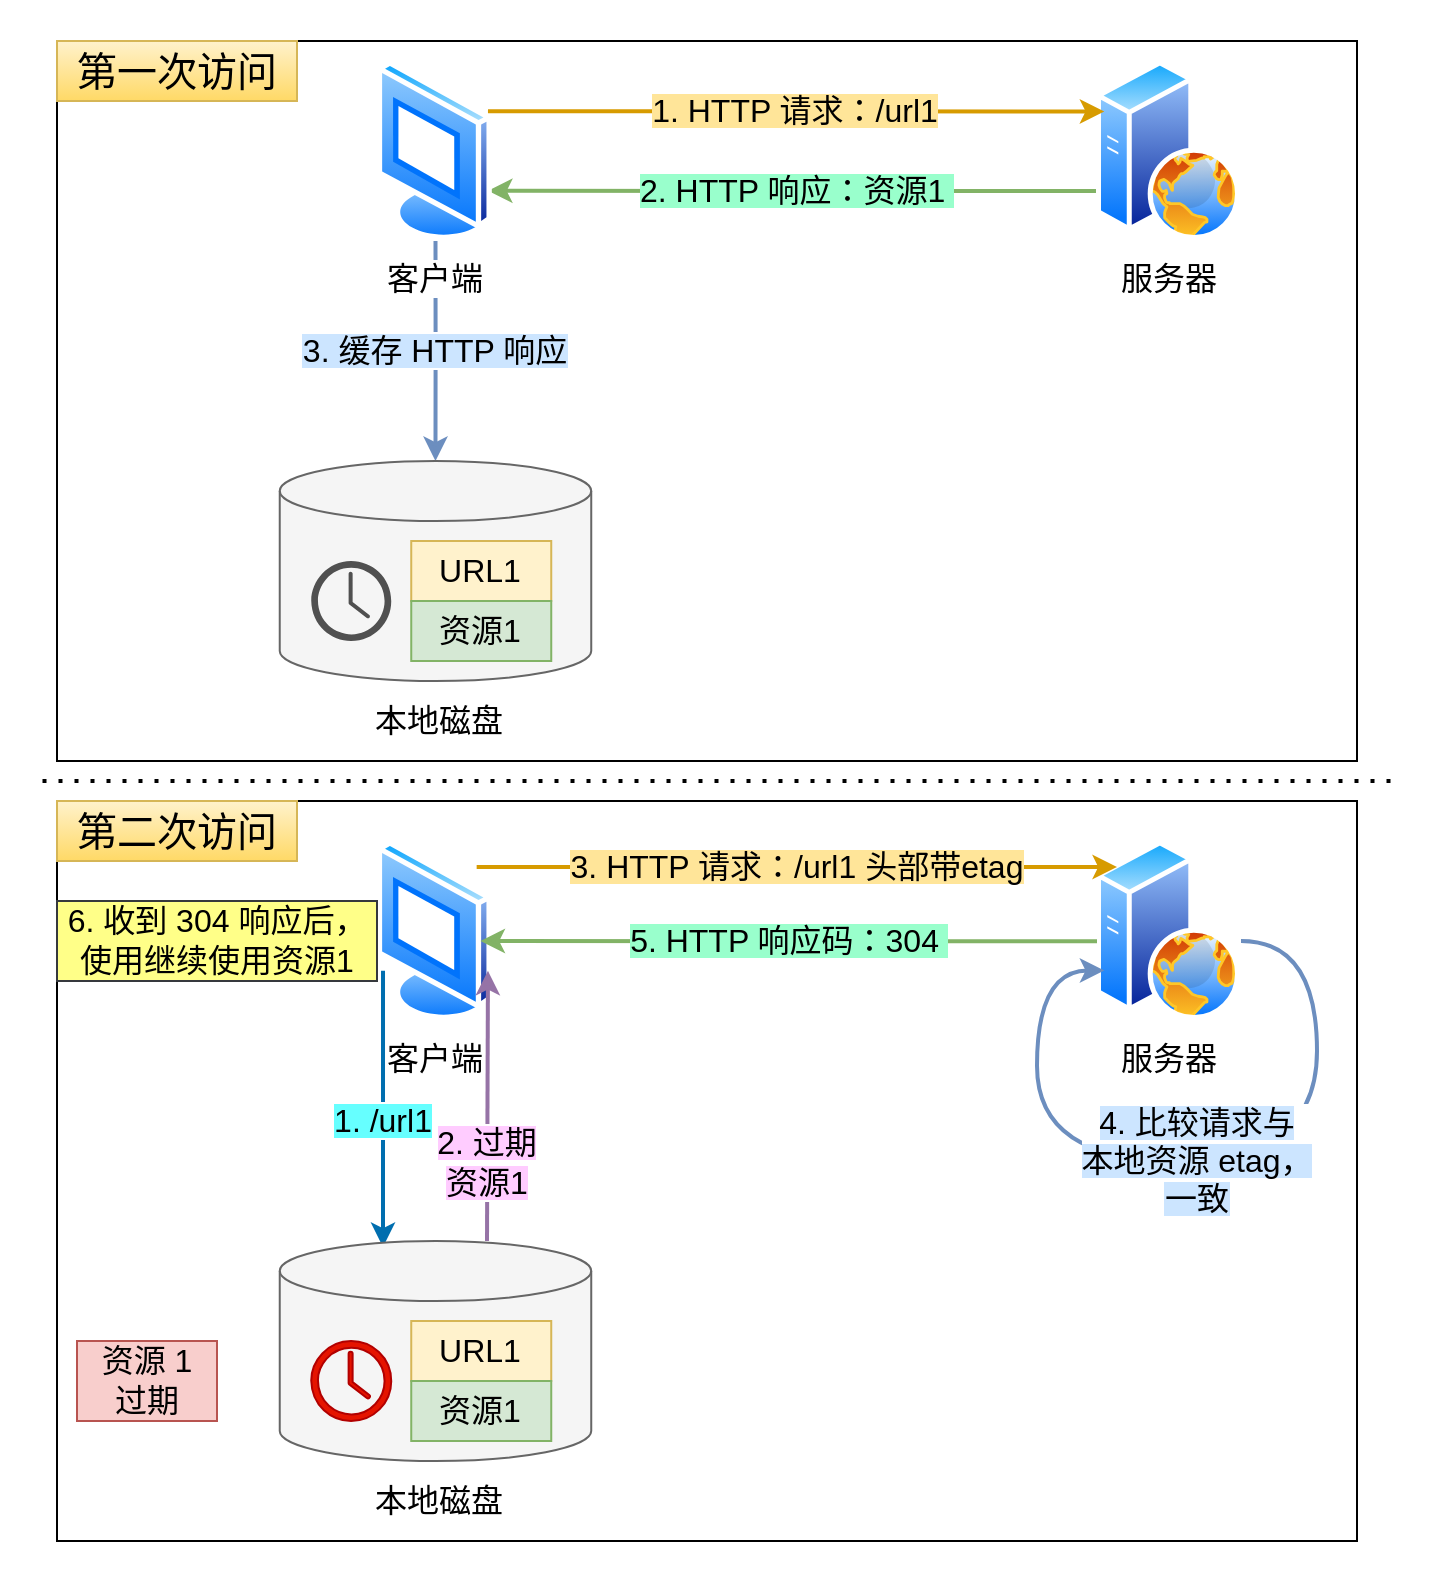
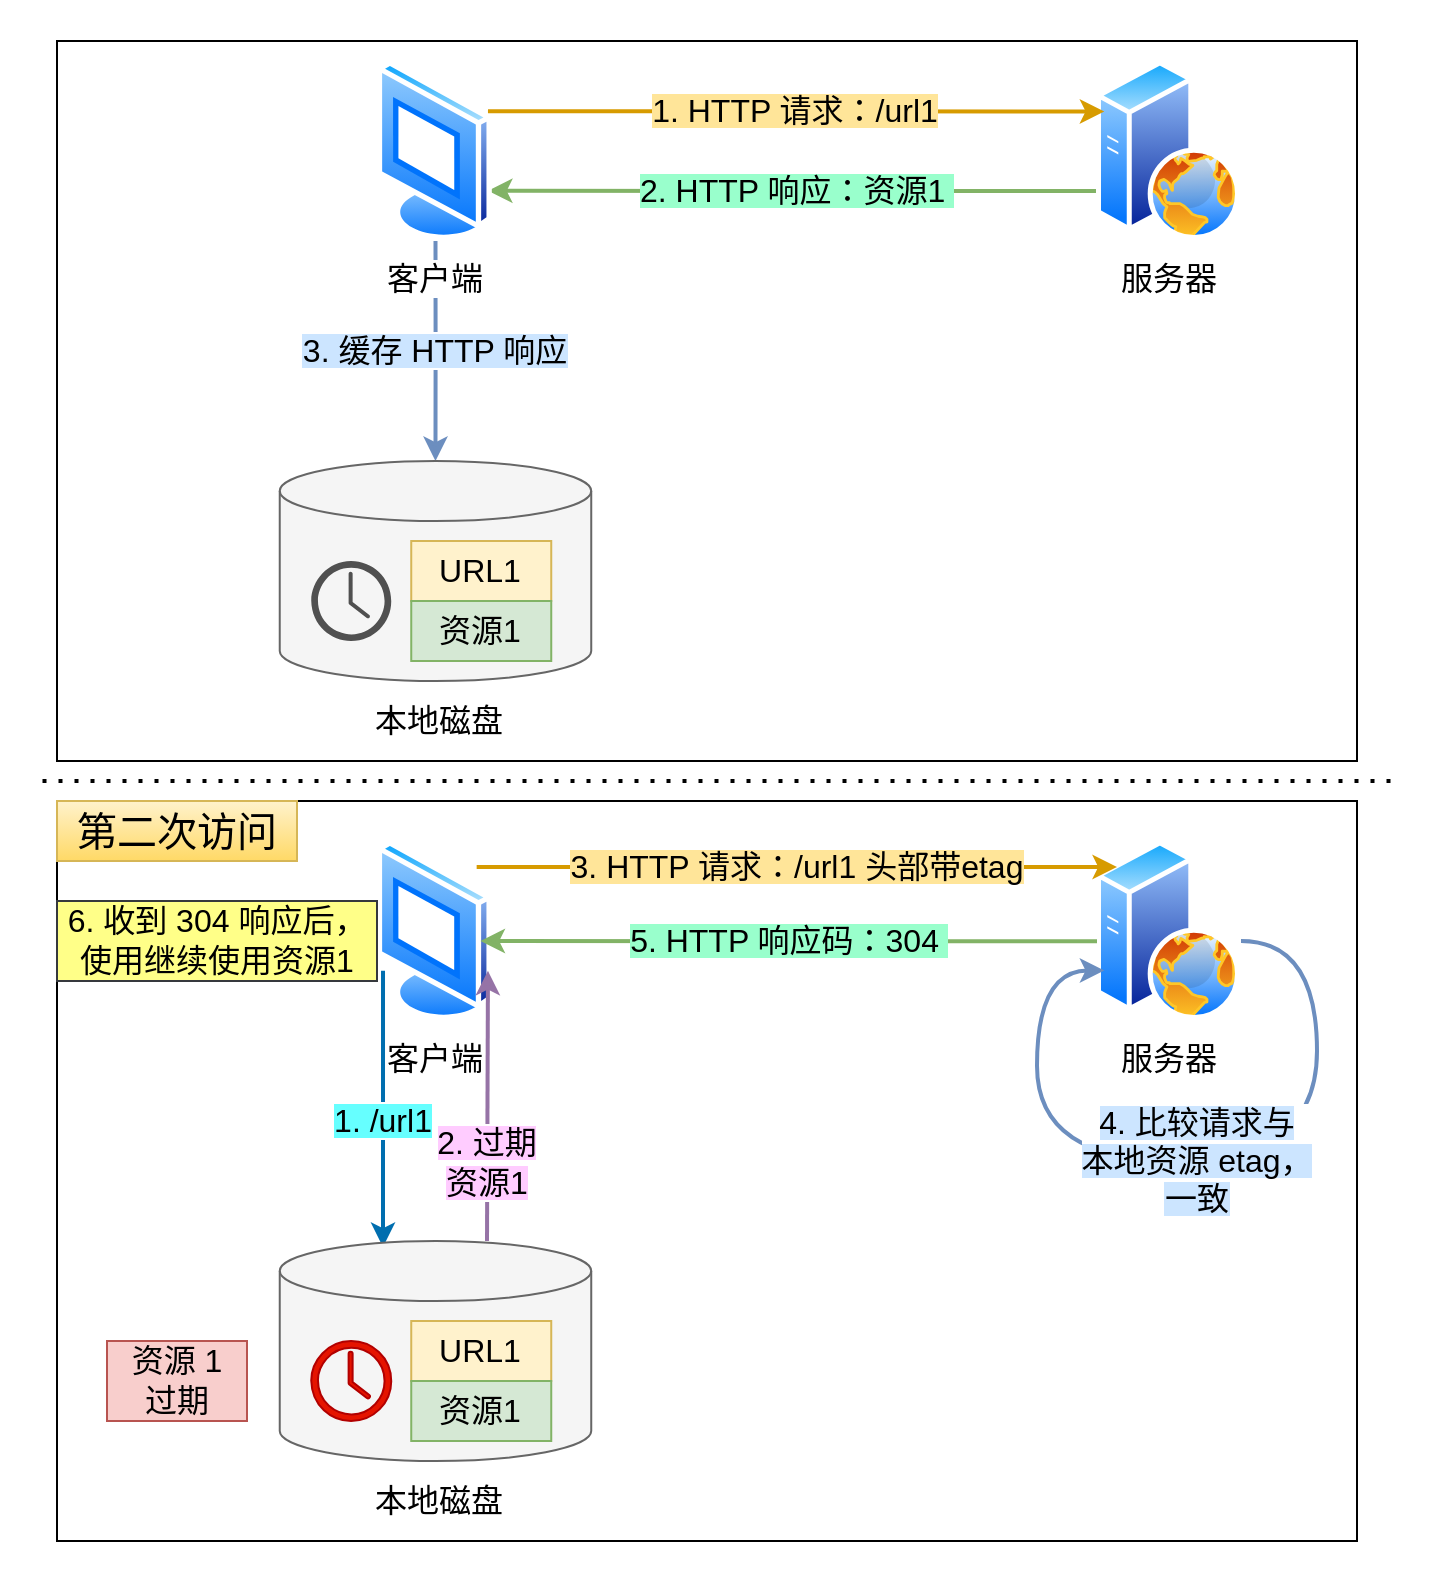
(177, 71) -> none
(147, 1381) -> (177, 1381)
